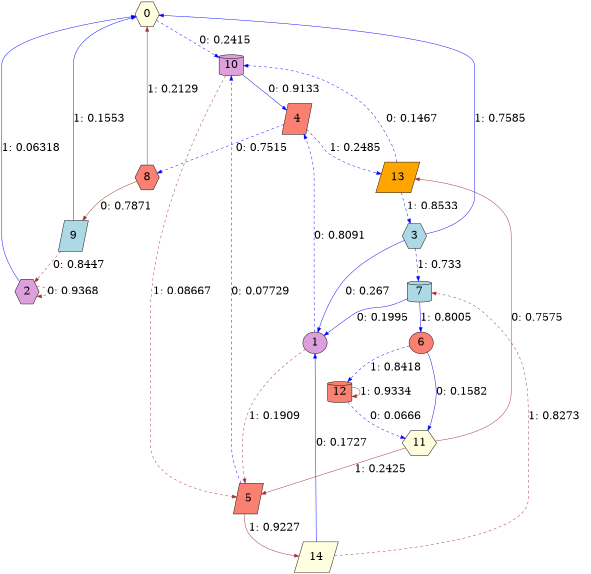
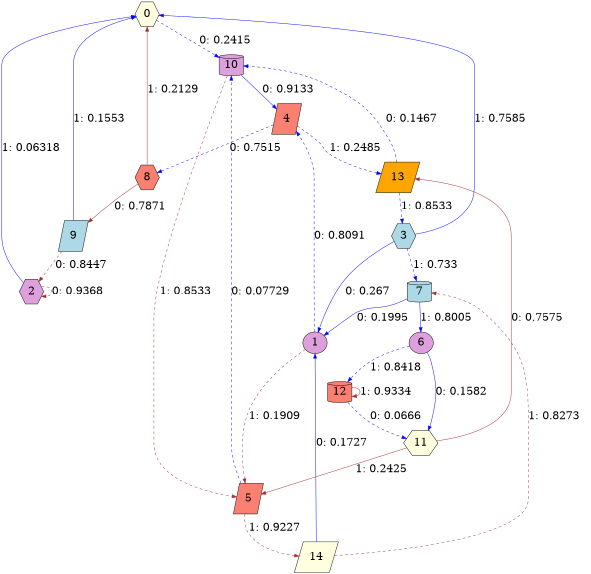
(185, 292) -> (190, 292)
(421, 343) -> (421, 343)
(260, 544) -> (260, 544)
